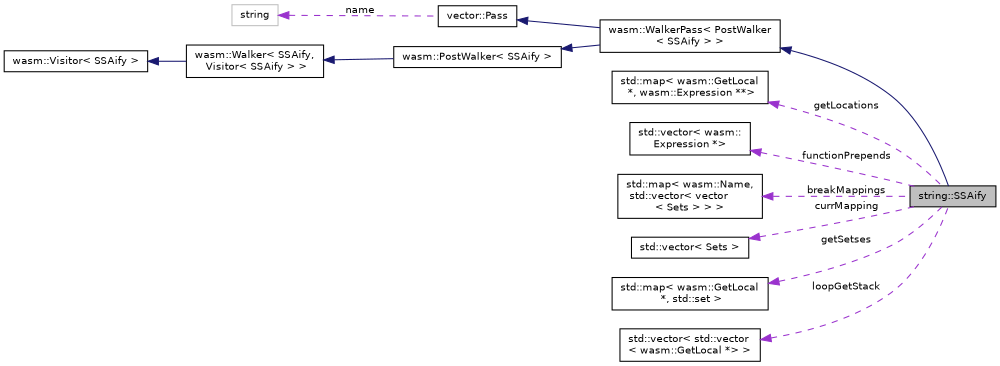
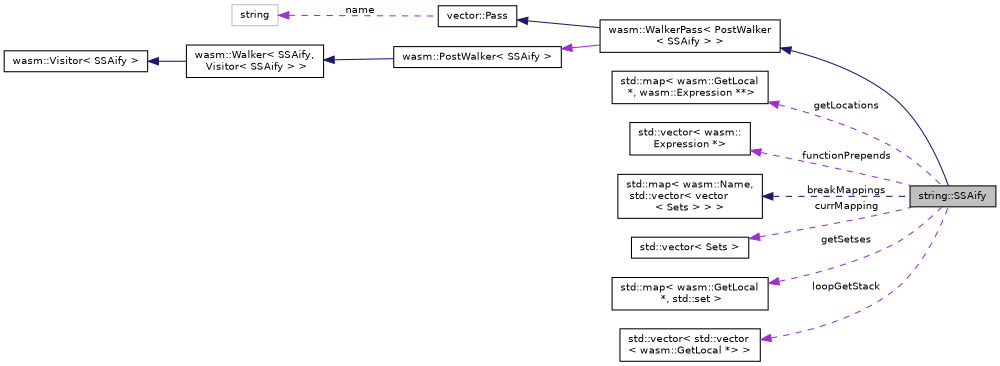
(586, 46) -> (586, 46)
(841, 196) -> (841, 196)
